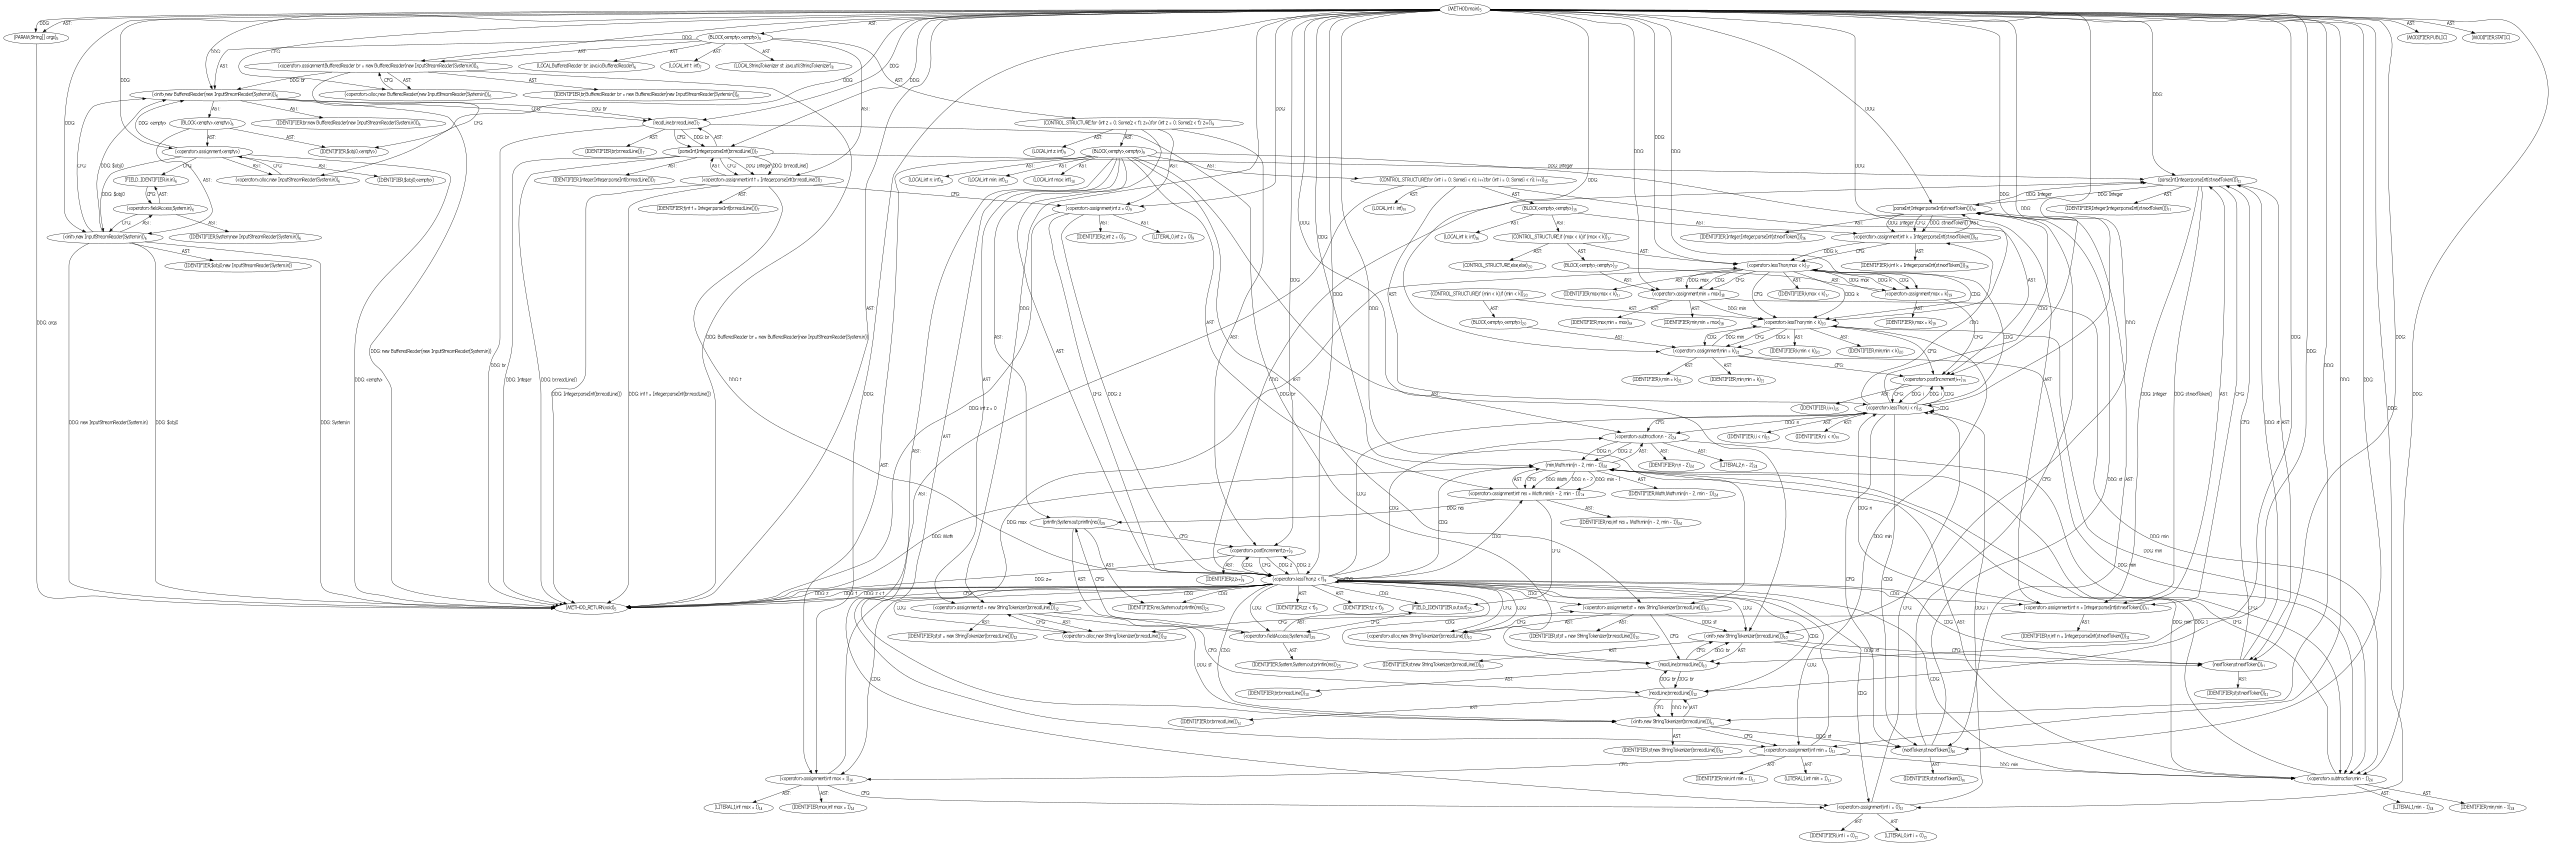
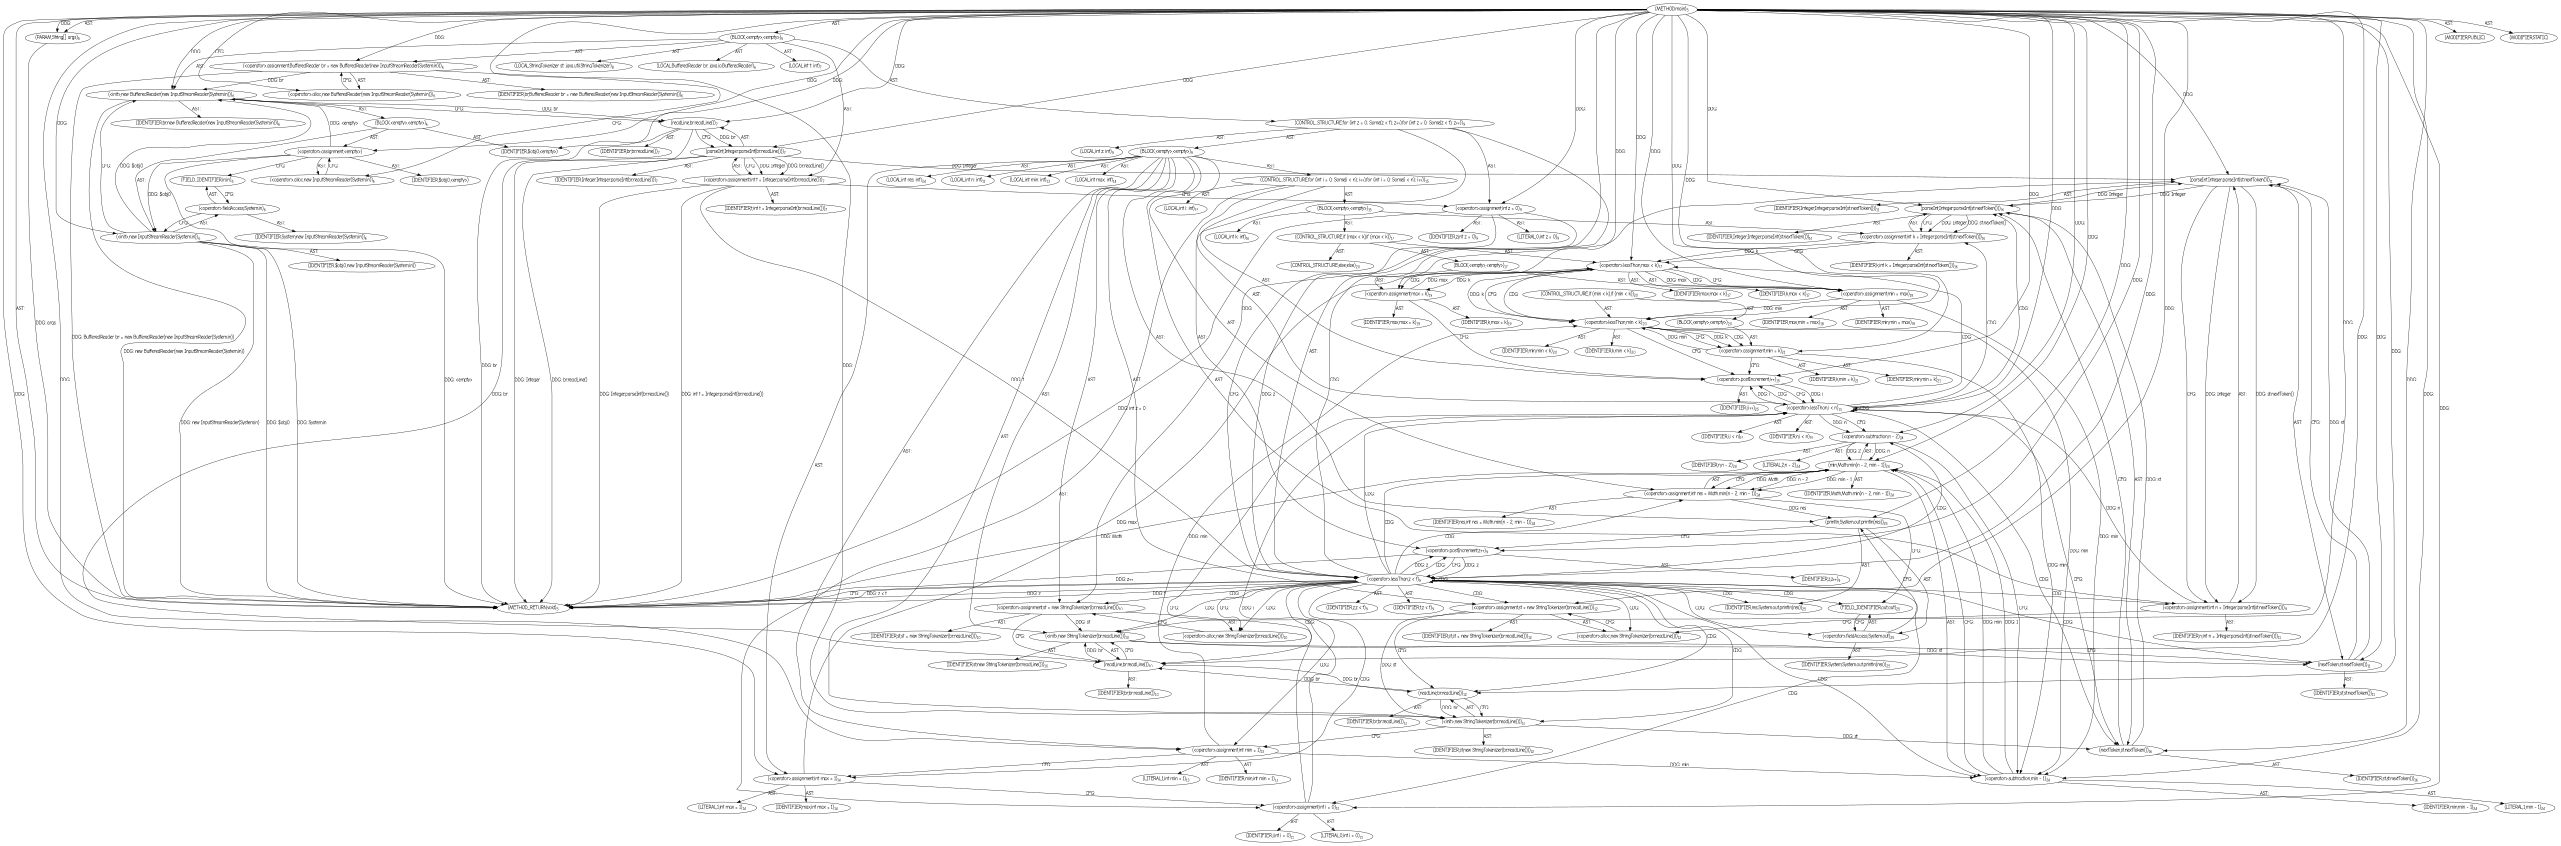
none -> (2127, 114)
none -> (906, 181)
none -> (1392, 323)
